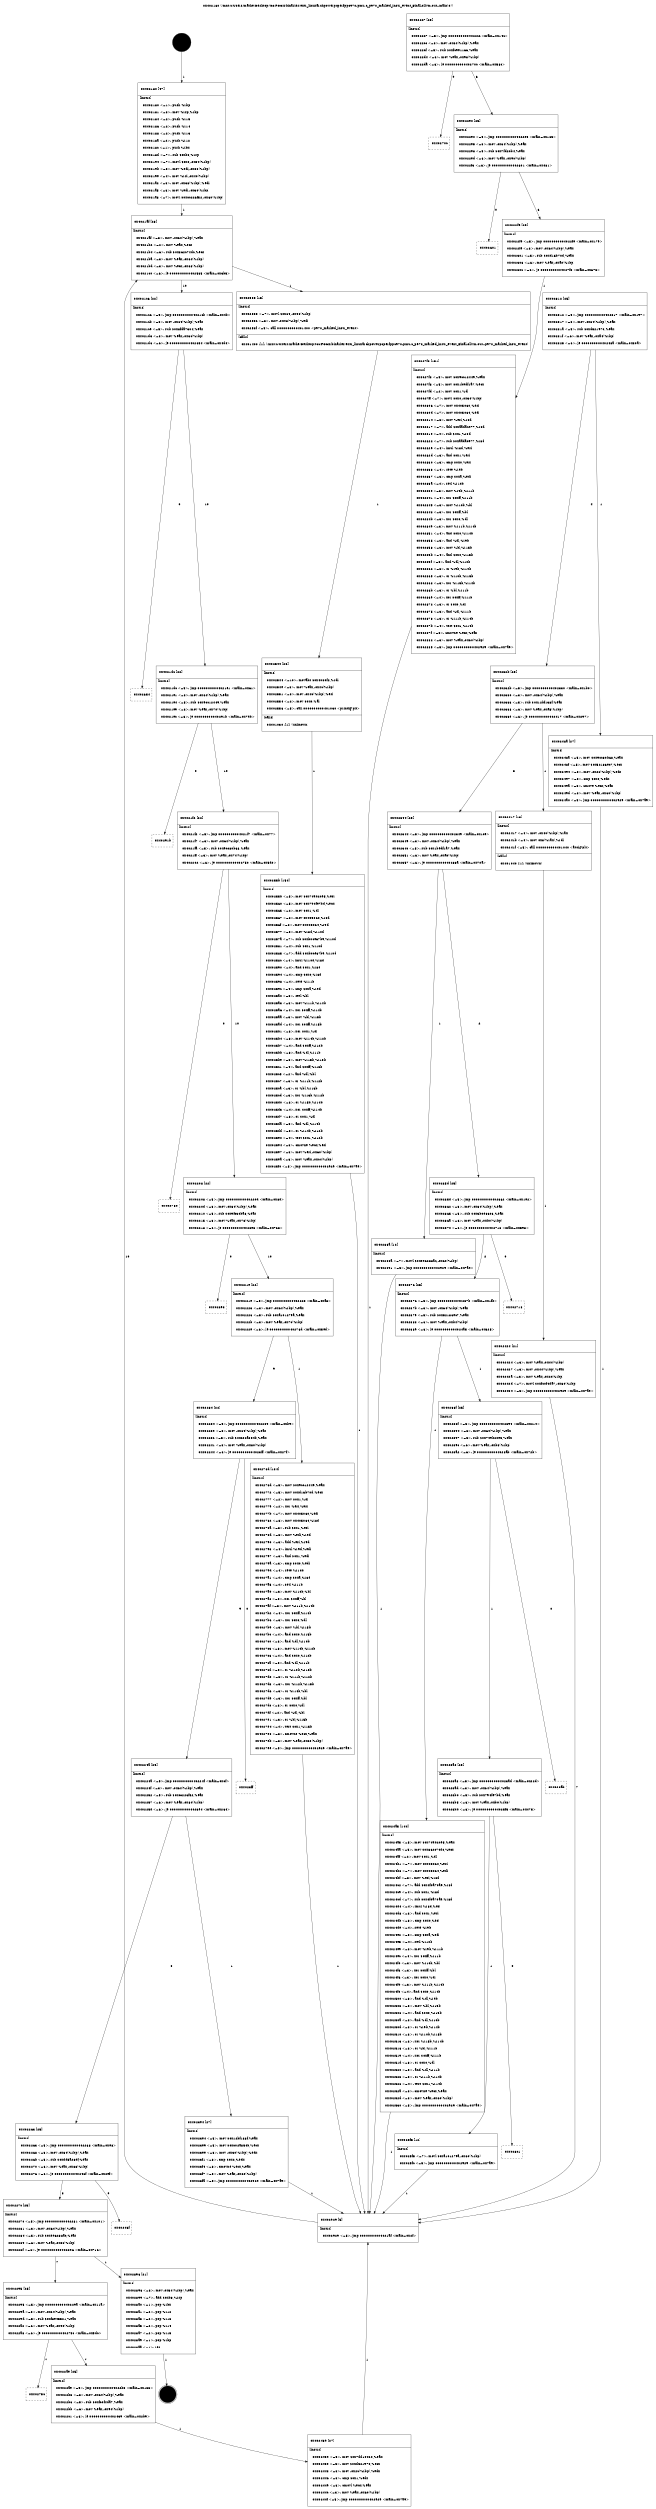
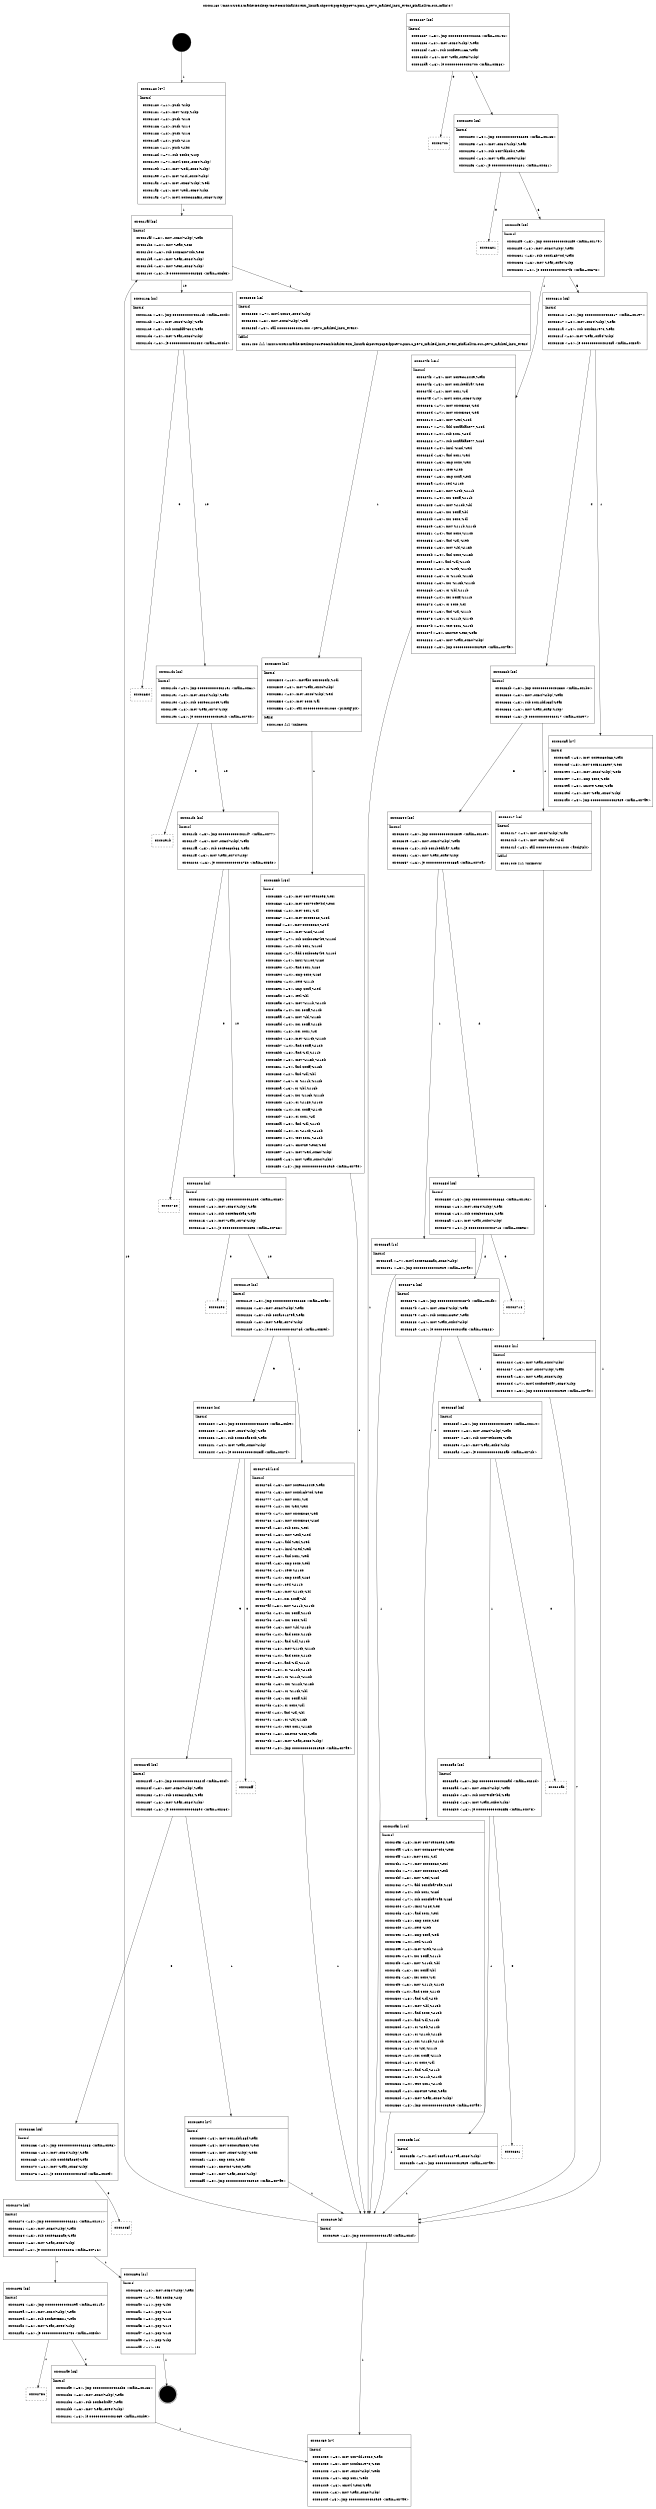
none -> (573, 283)
(61, 2189) -> none
(366, 2340) -> (361, 2337)
